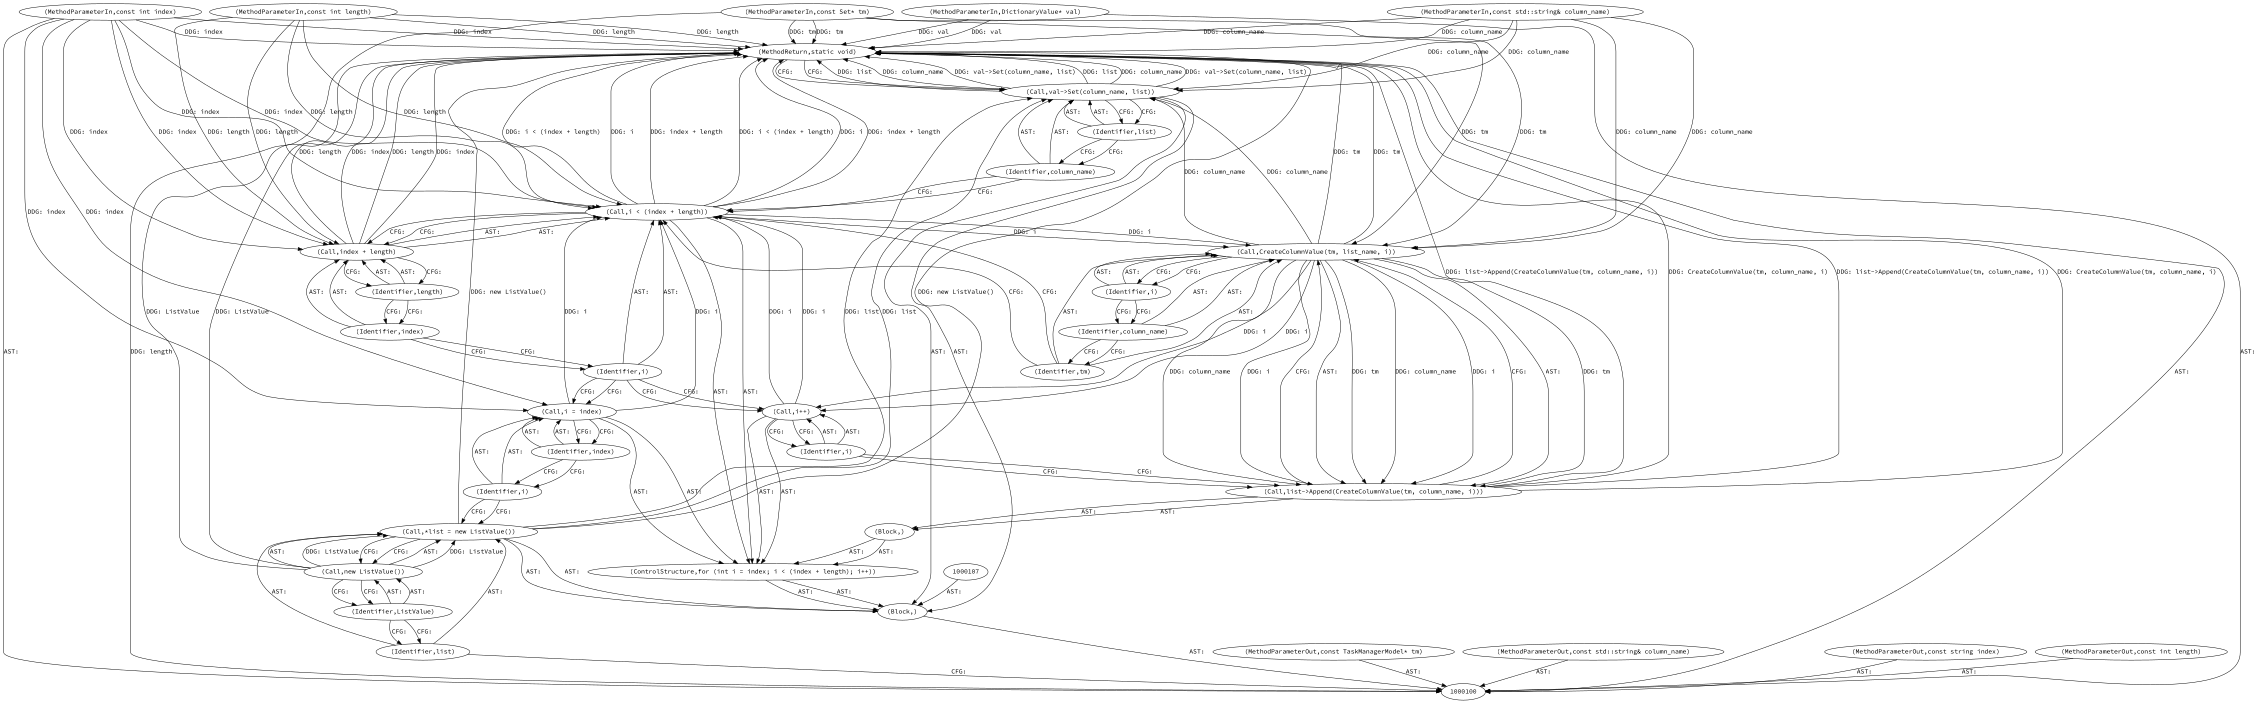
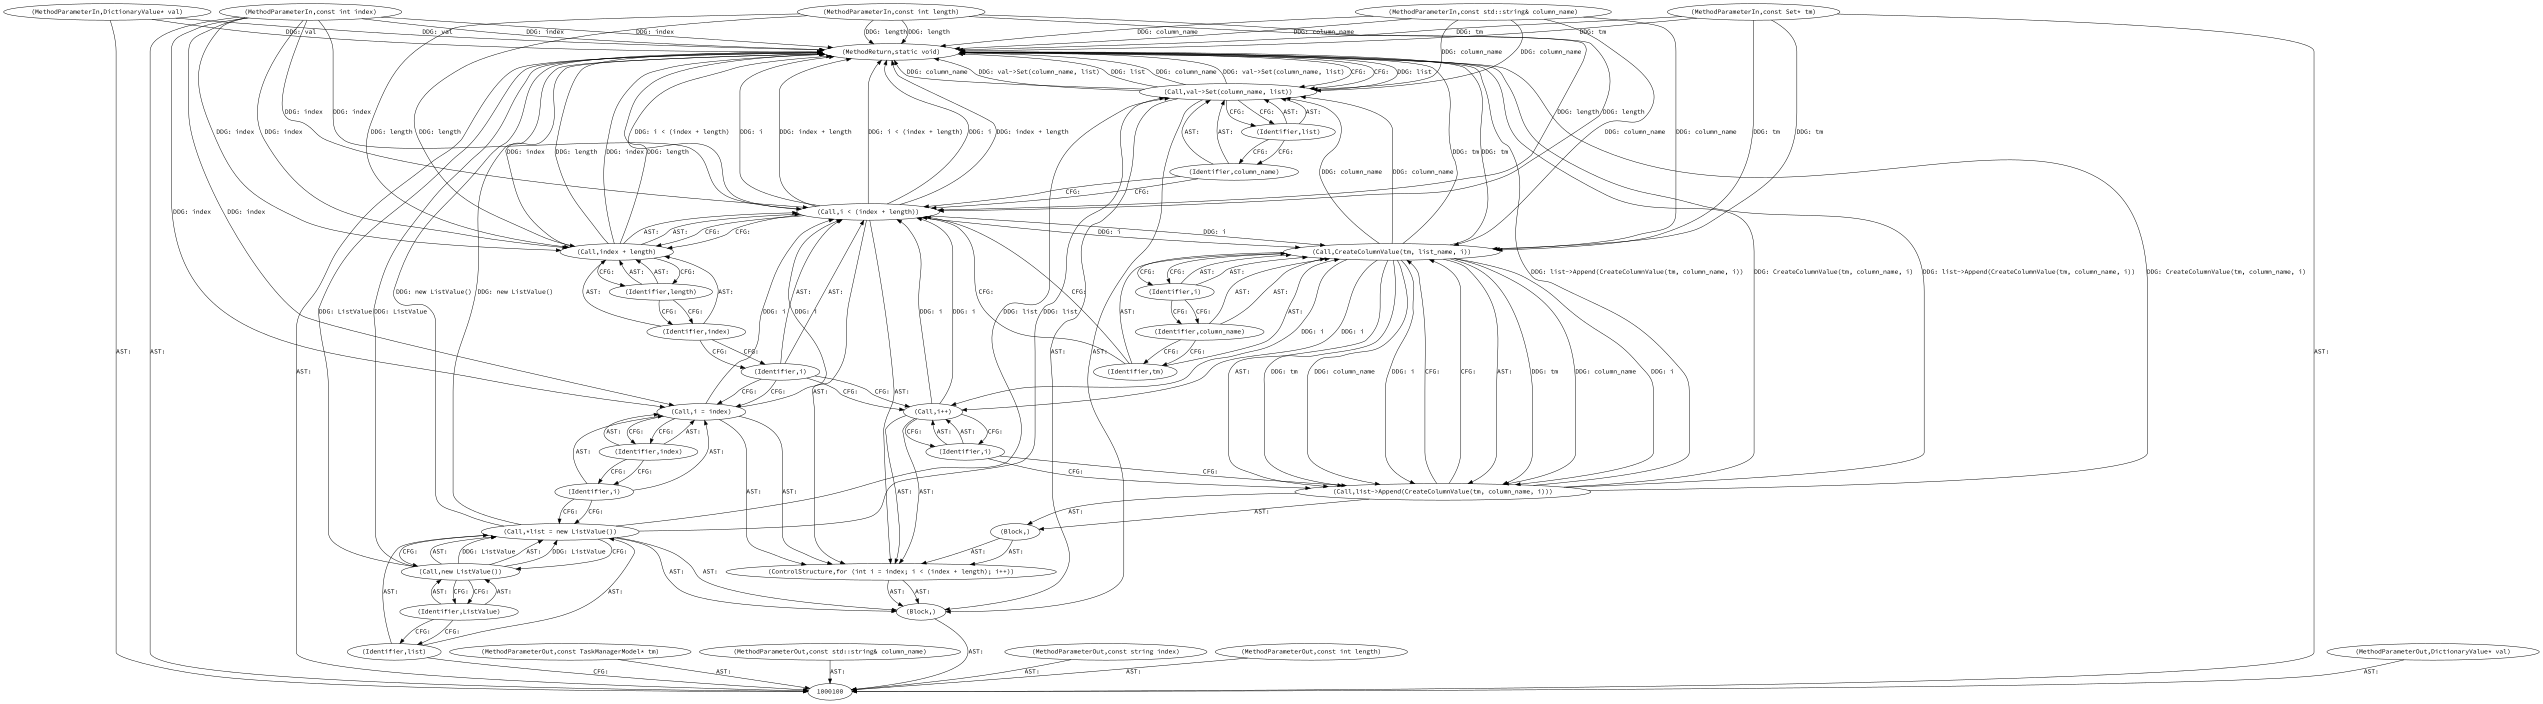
(151, 352) -> (2324, 352)
(966, 572) -> none
none -> (2433, 652)
